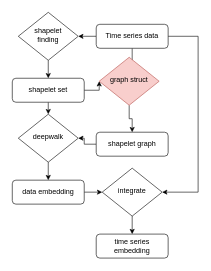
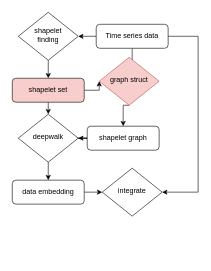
(48, 90) -> (48, 90)
(132, 144) -> (123, 138)
(132, 228) -> none
(132, 246) -> none
